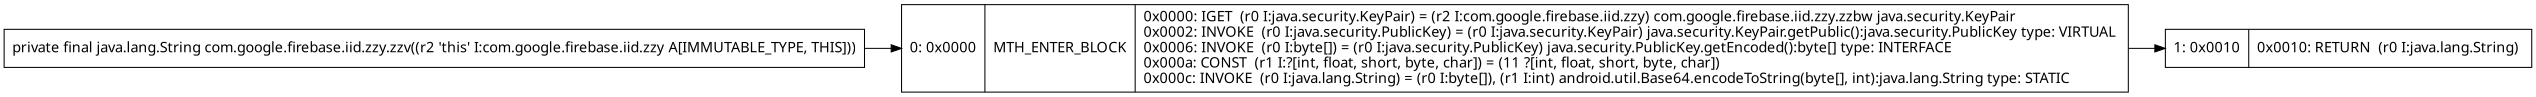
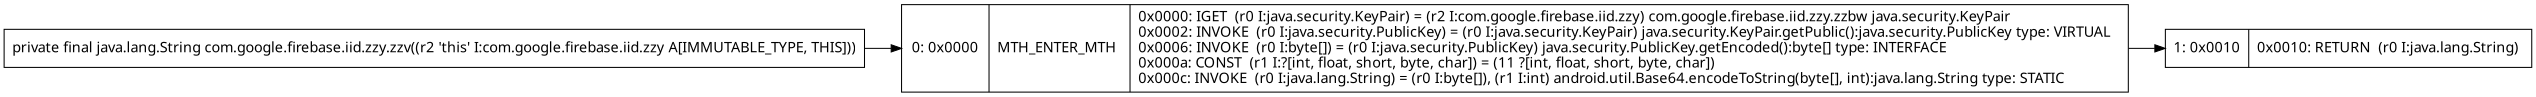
(1060, 48) -> (1057, 48)
